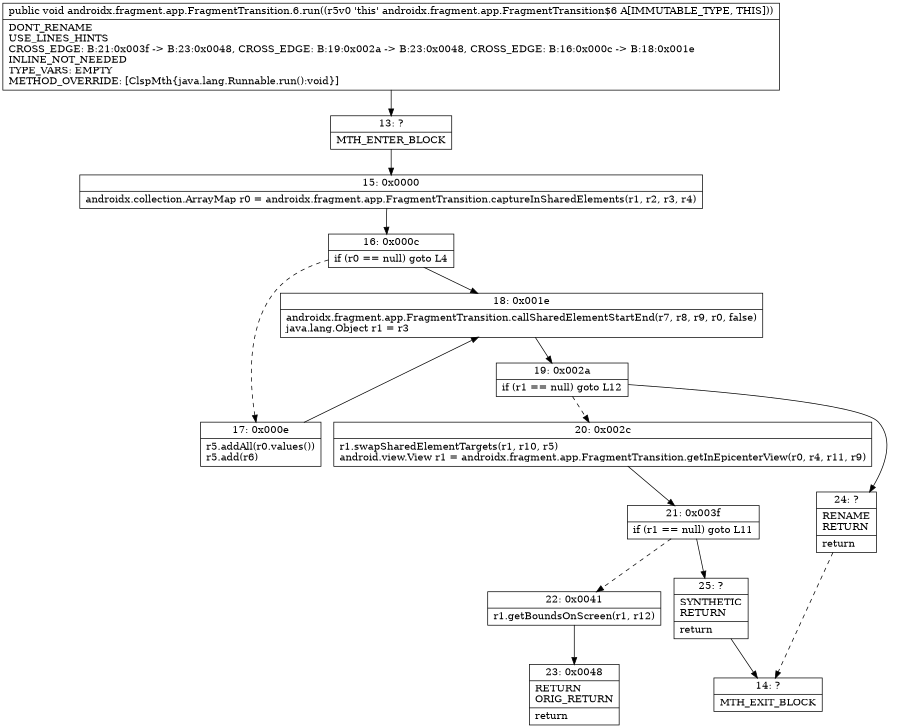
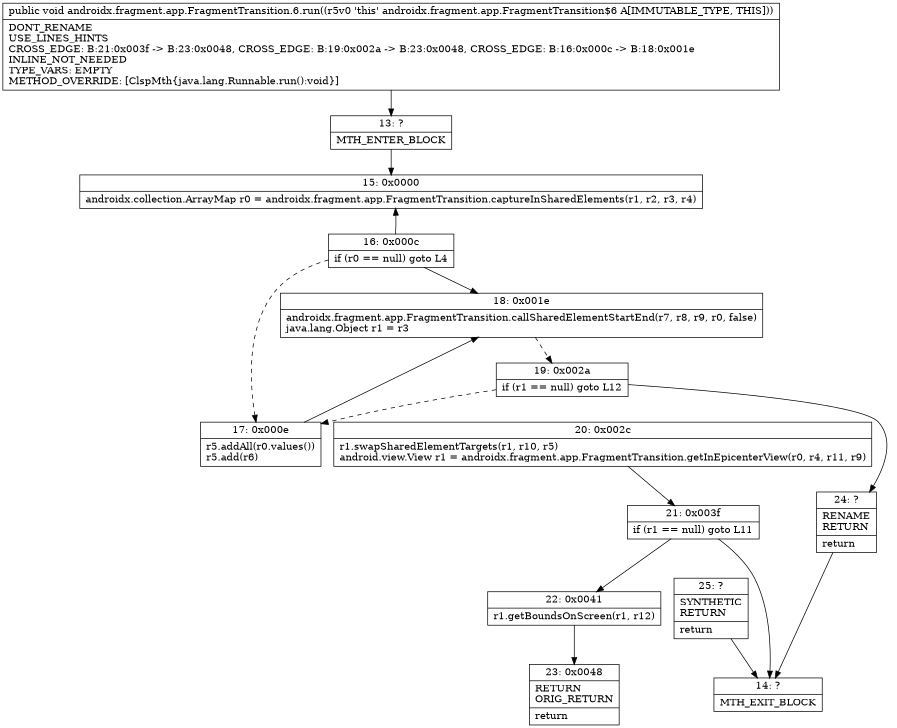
(386, 218) -> (396, 225)
(542, 347) -> (542, 347)
(579, 406) -> (412, 404)
(700, 555) -> (762, 597)
(637, 563) -> (637, 563)
(806, 612) -> (806, 612)
